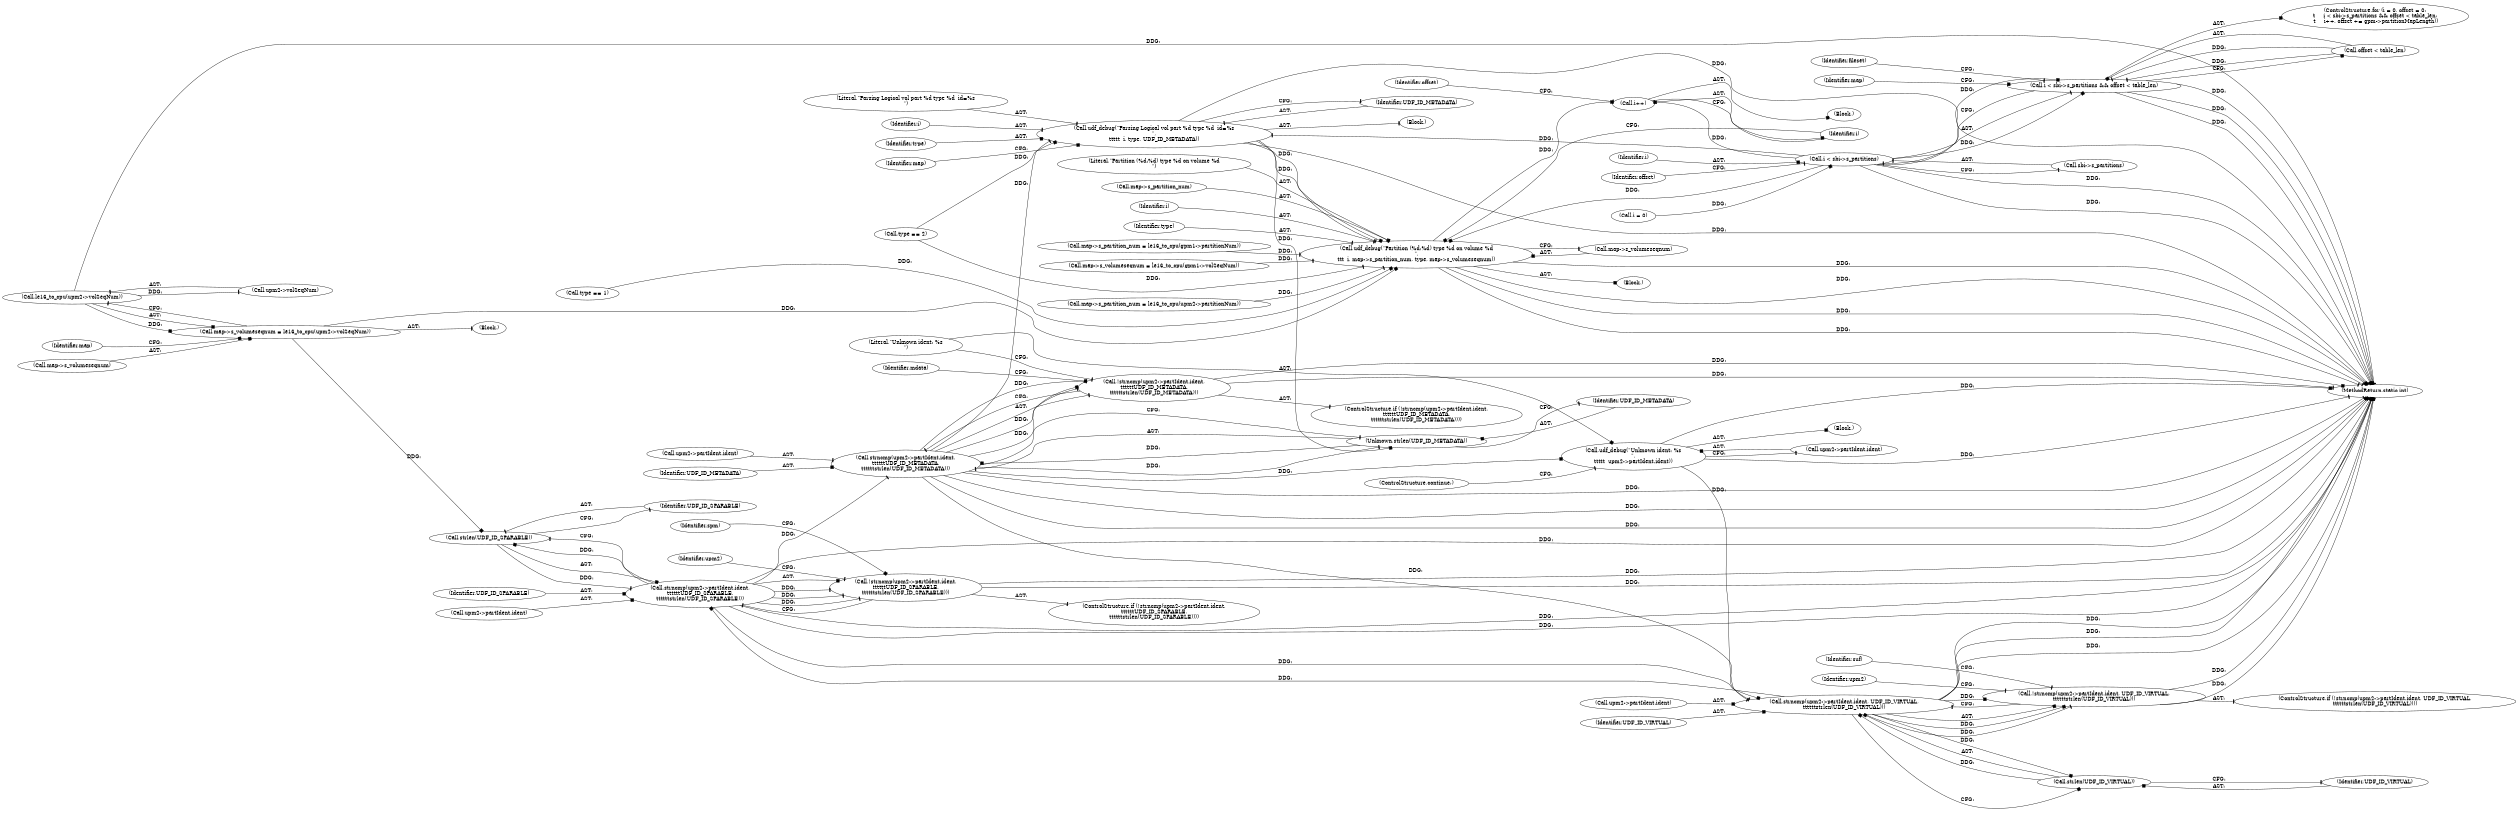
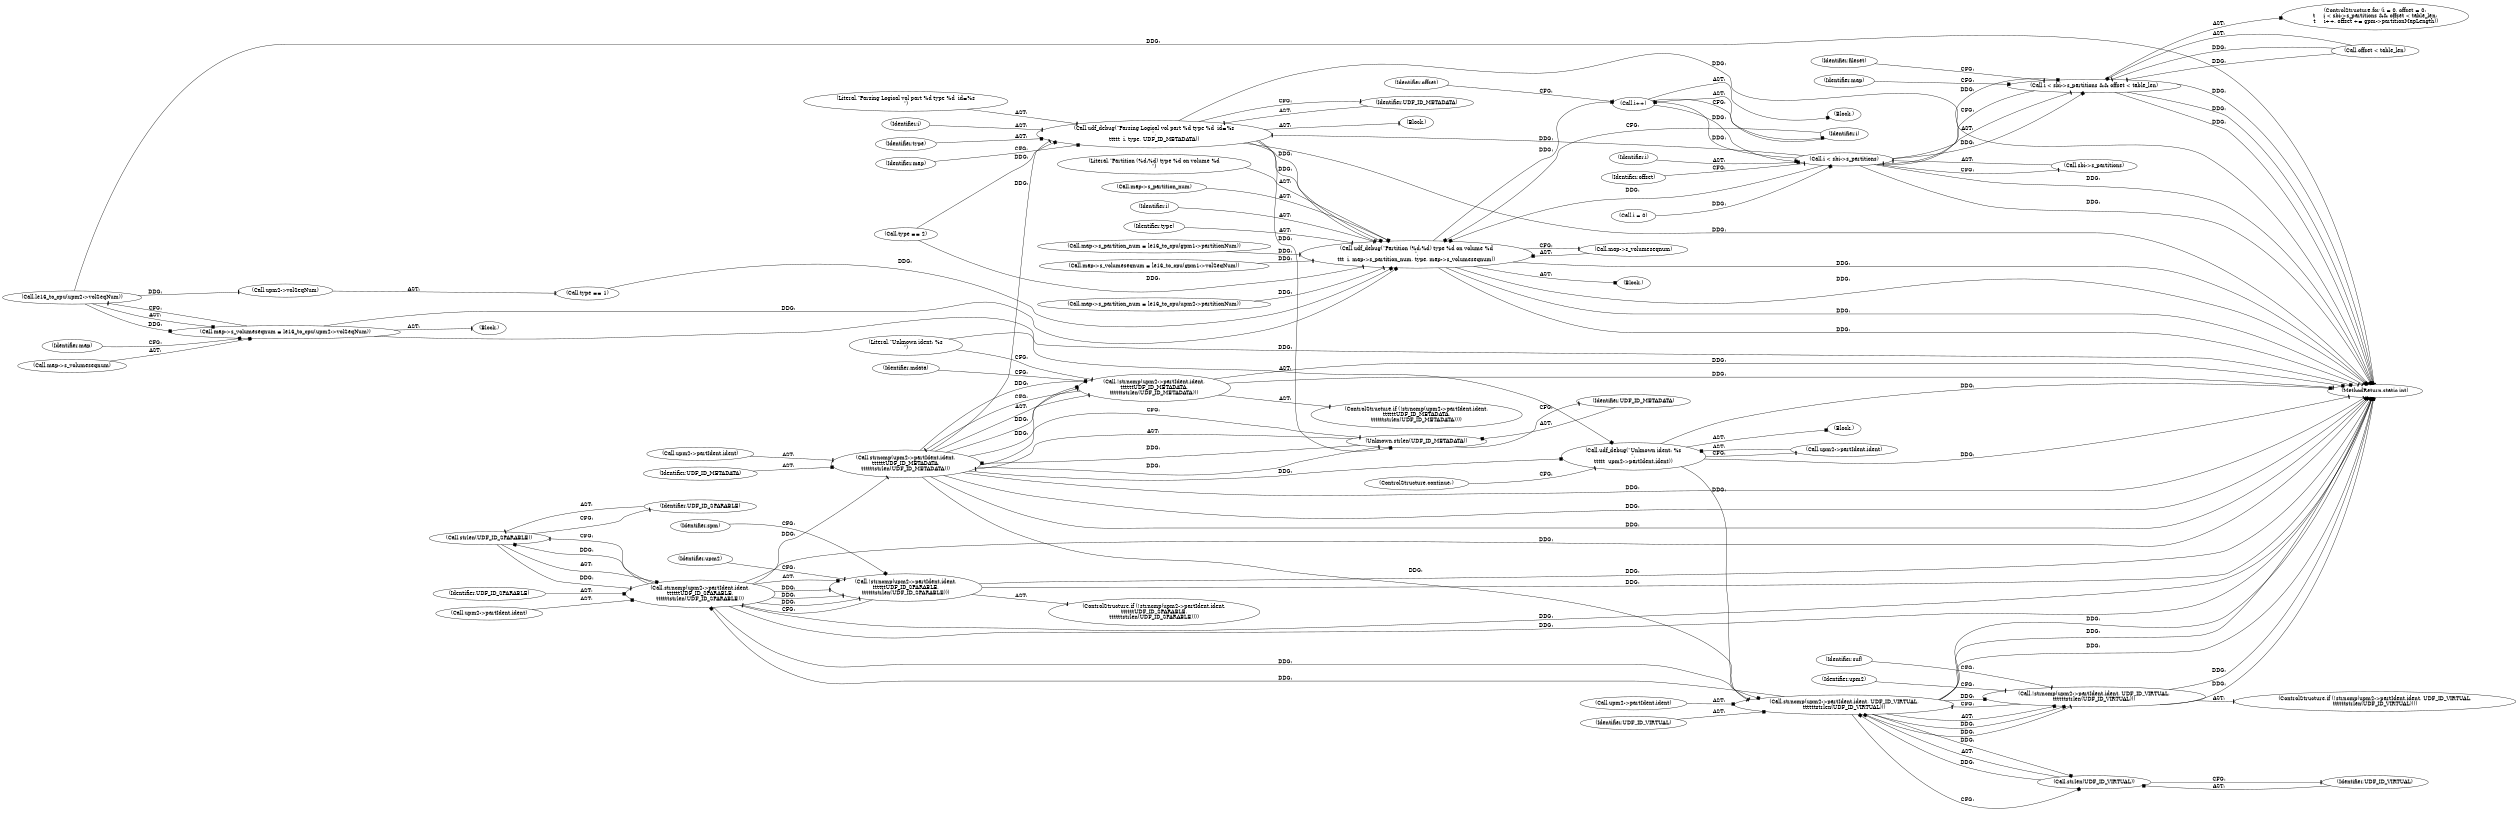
(2243, 69) -> none
none -> (1726, 132)
(177, 287) -> (443, 292)
(386, 434) -> (1356, 351)
